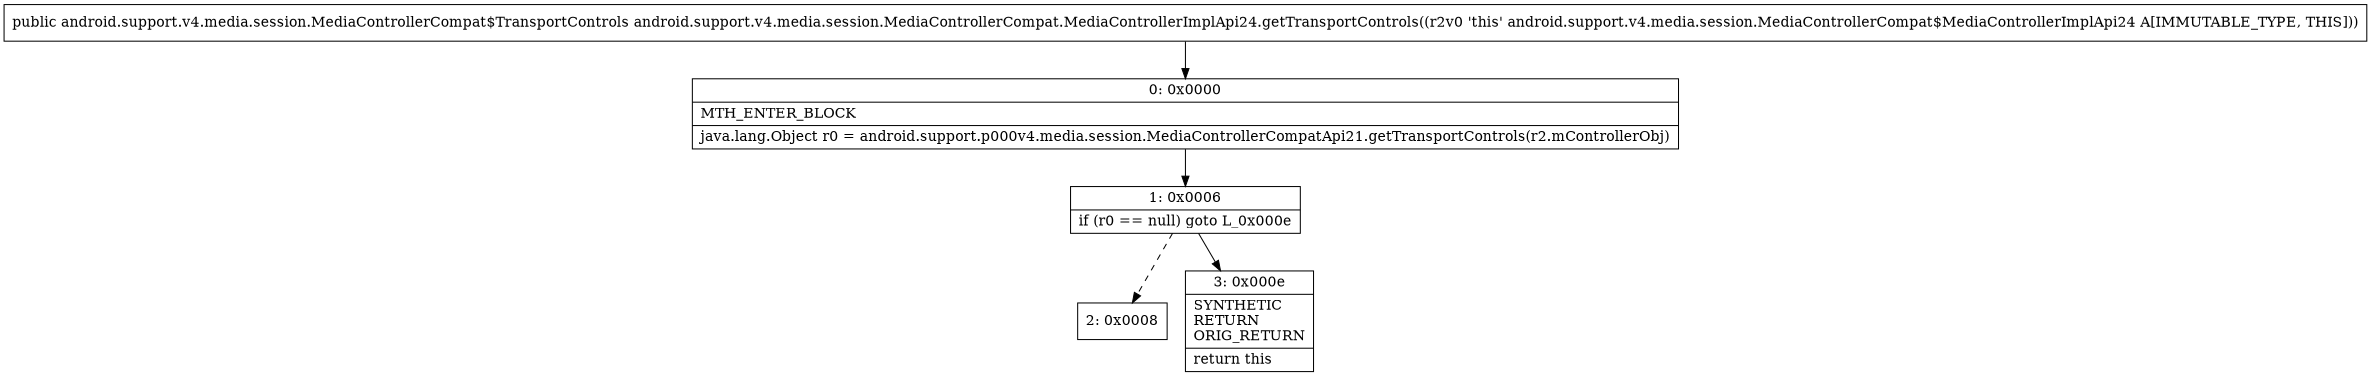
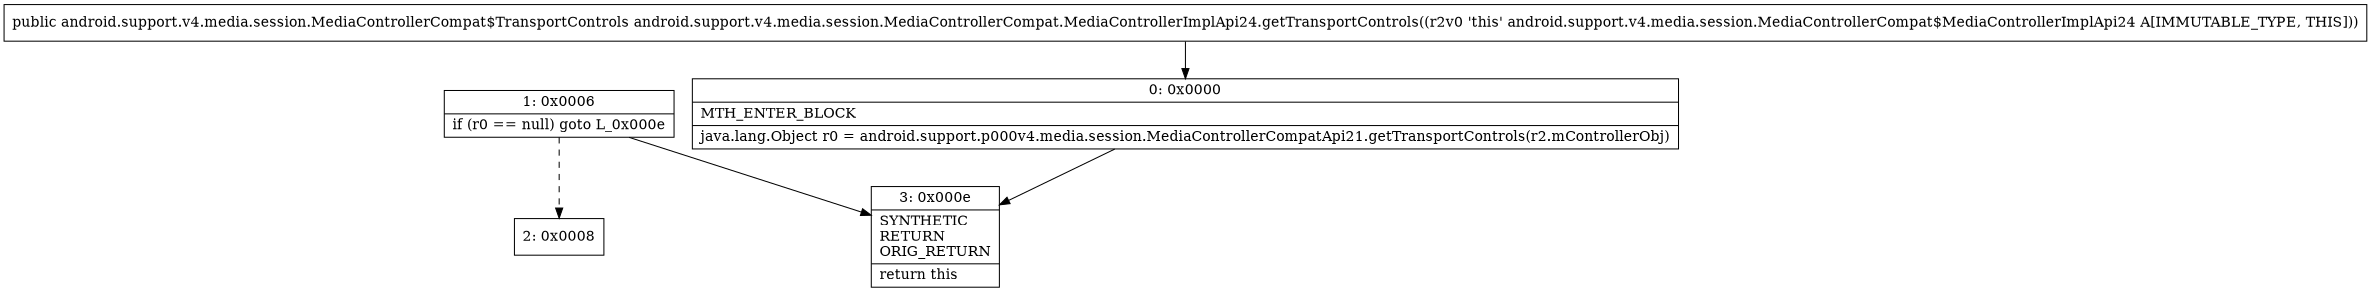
(1185, 163) -> (1062, 175)
